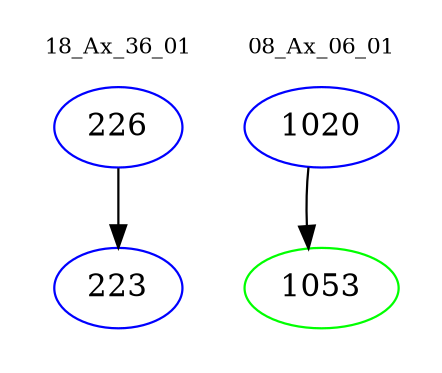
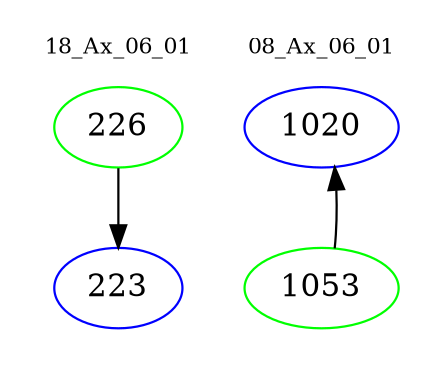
(118, 48) -> (118, 48)
(118, 127) -> (118, 127)
(307, 196) -> (337, 219)
